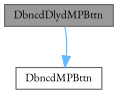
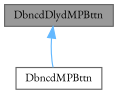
(67, 41) -> (51, 53)
